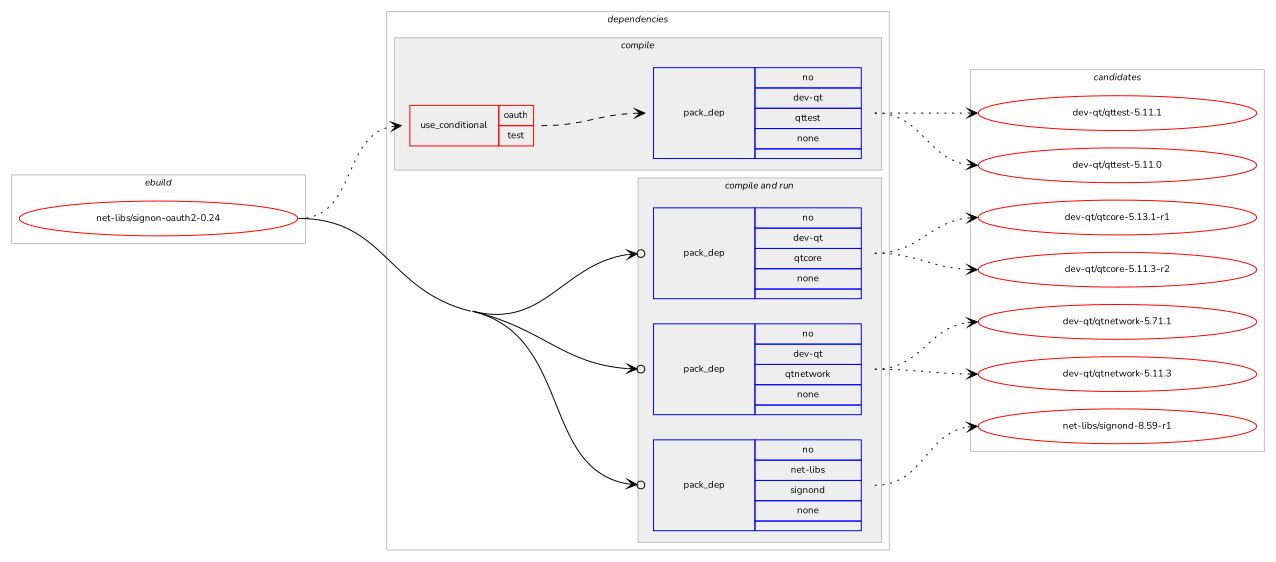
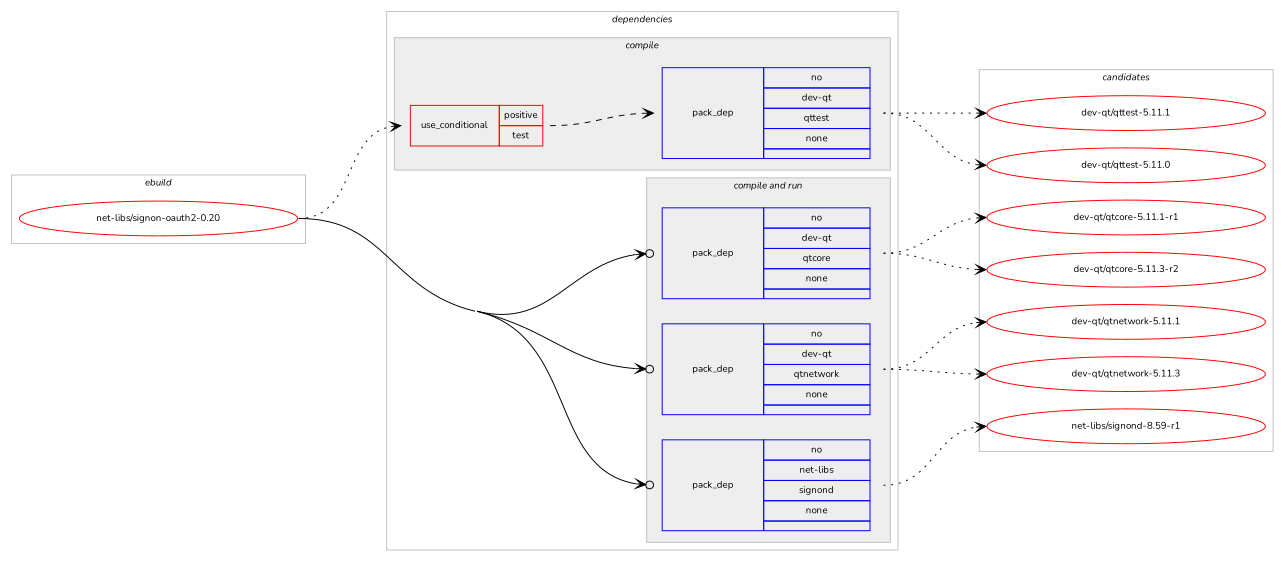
(516, 115) -> (521, 115)
(1117, 217) -> (1126, 217)
(159, 218) -> (159, 218)
(1117, 322) -> (1126, 322)
